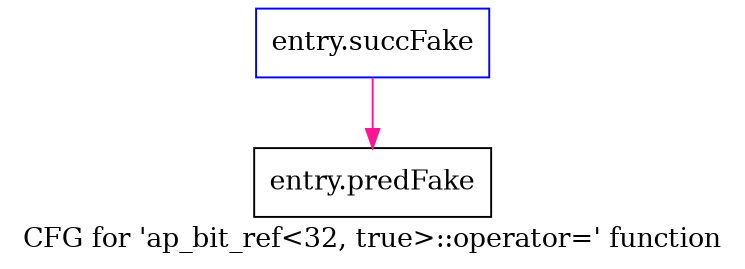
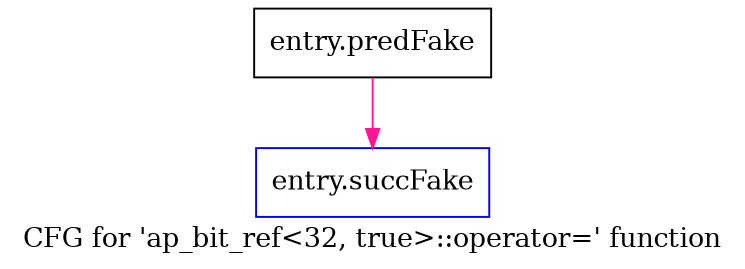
(373, 103) -> (373, 103)
